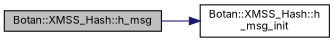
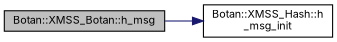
(83, 21) -> (84, 21)
